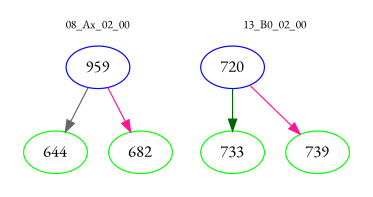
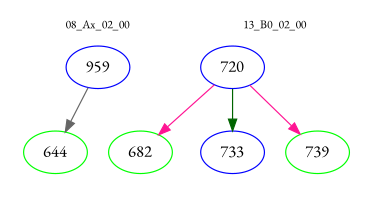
(117, 105) -> (199, 98)
(233, 152) -> (233, 152)
